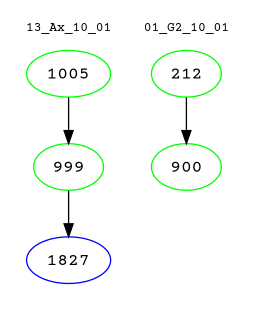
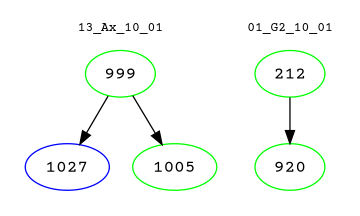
(69, 114) -> (144, 114)
(186, 167) -> (290, 167)
(69, 260) -> (67, 167)
